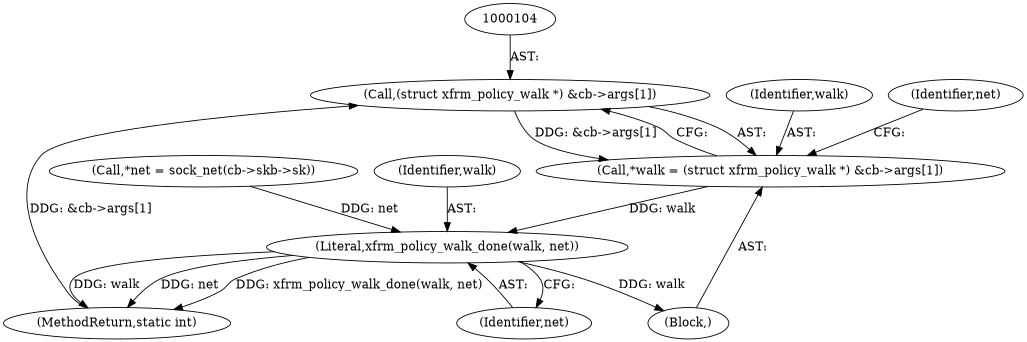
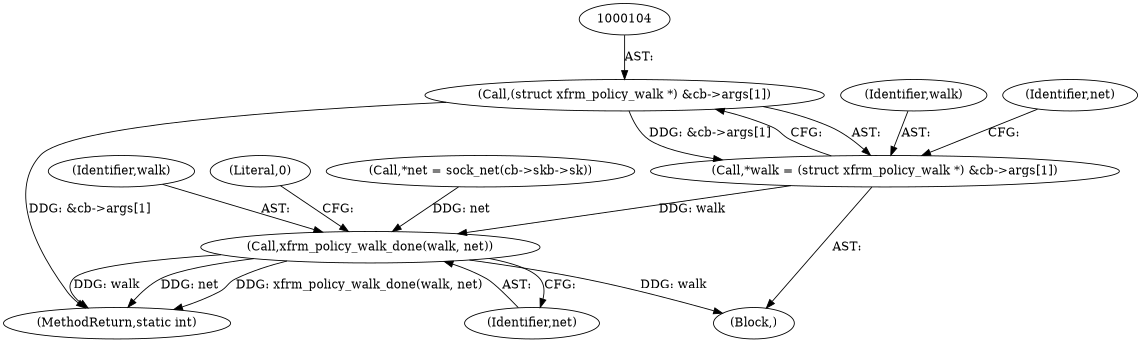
(107, 134) -> (158, 125)
none -> (260, 171)
(447, 247) -> (370, 247)
(727, 251) -> (822, 244)
